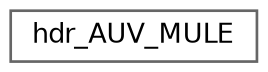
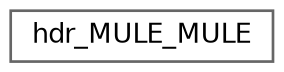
(134, 36) -> (142, 36)
